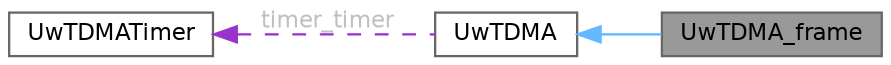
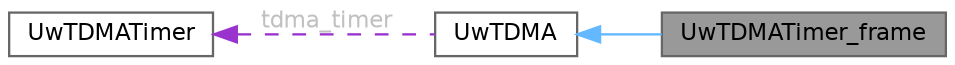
(324, 22) -> (324, 22)
(772, 34) -> (804, 34)
